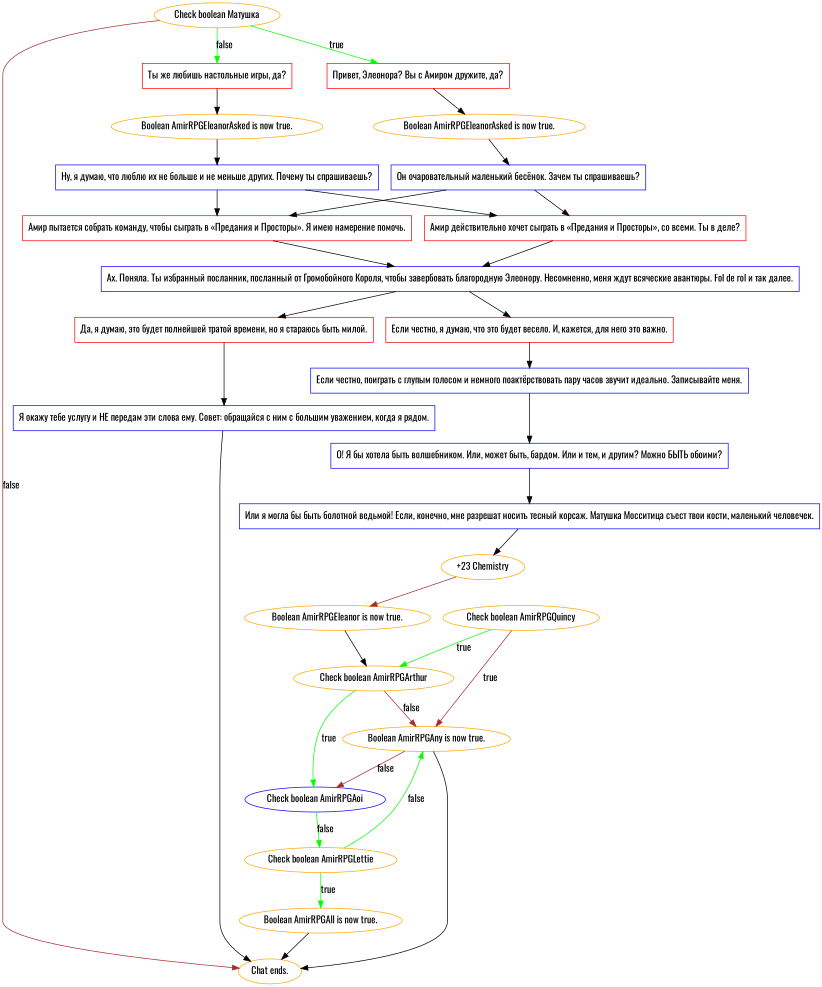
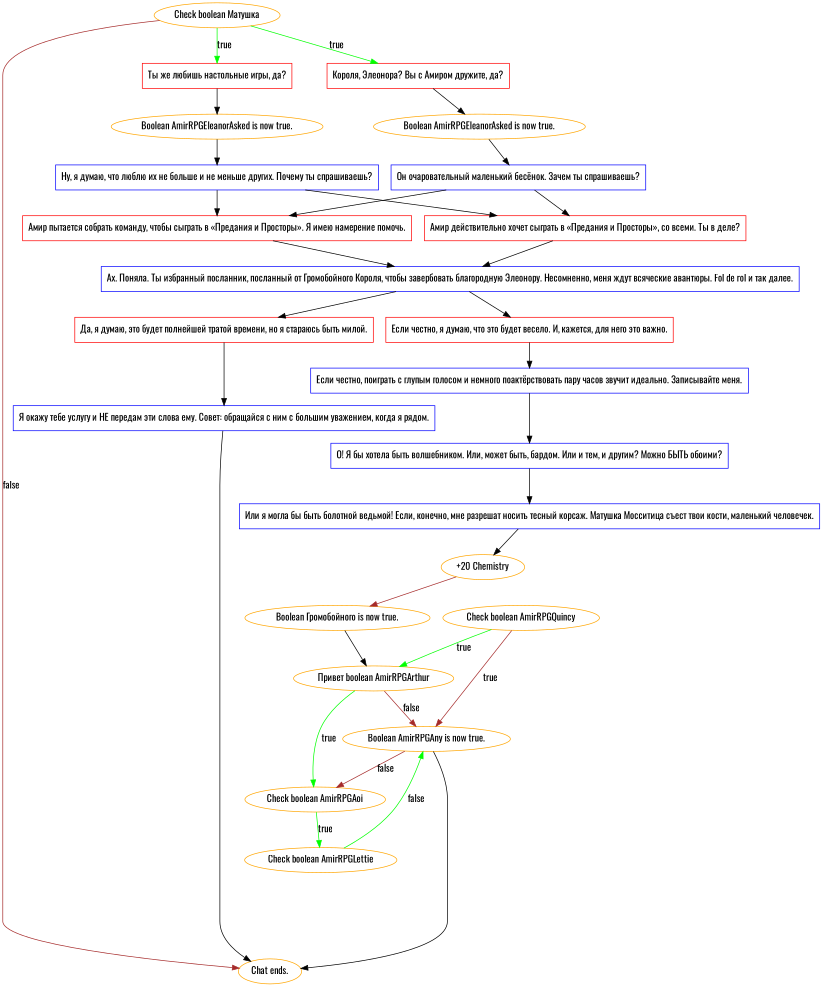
(225, 46) -> (225, 46)
(418, 76) -> (418, 76)
(483, 567) -> (483, 567)
(337, 618) -> (337, 618)
(374, 678) -> (374, 678)
(315, 800) -> (315, 800)
(326, 830) -> (326, 830)
(321, 921) -> none
